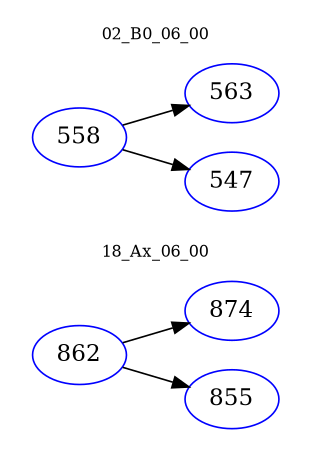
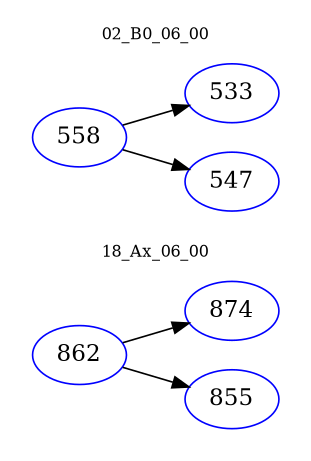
(232, 93) -> (232, 93)
